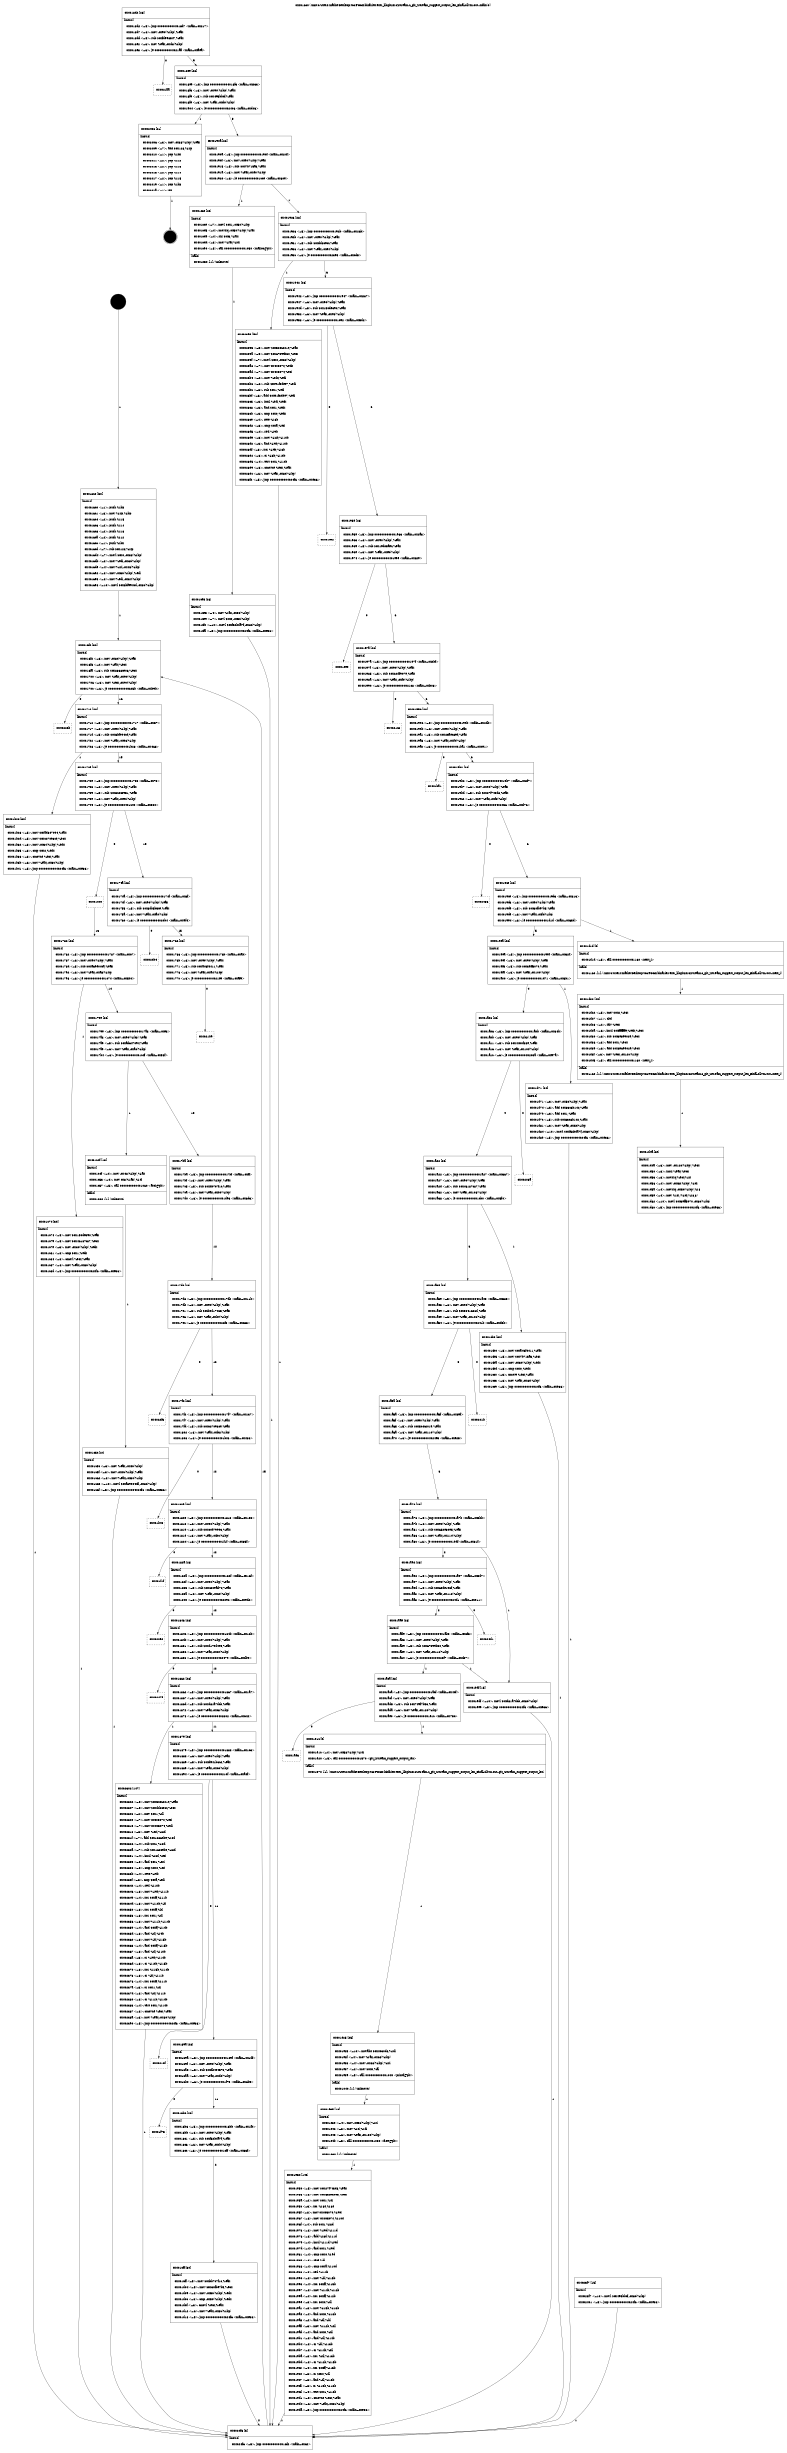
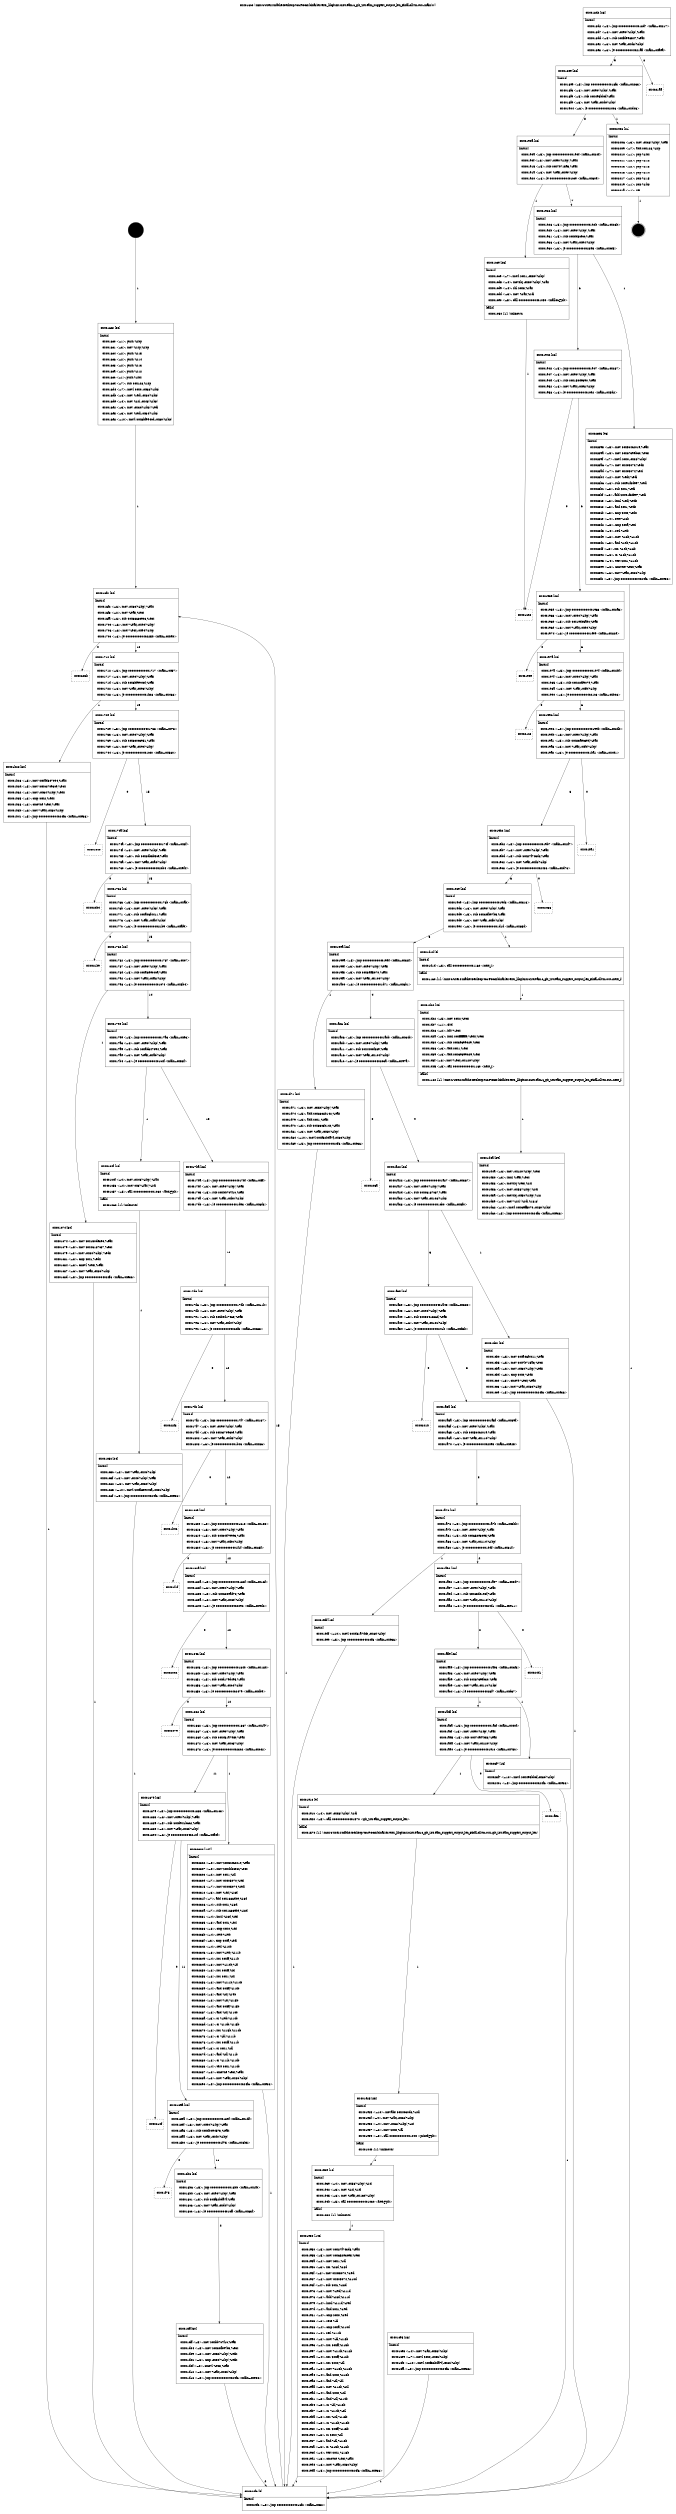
(232, 430) -> (525, 464)
(95, 921) -> (148, 936)
(474, 1673) -> (529, 1725)
